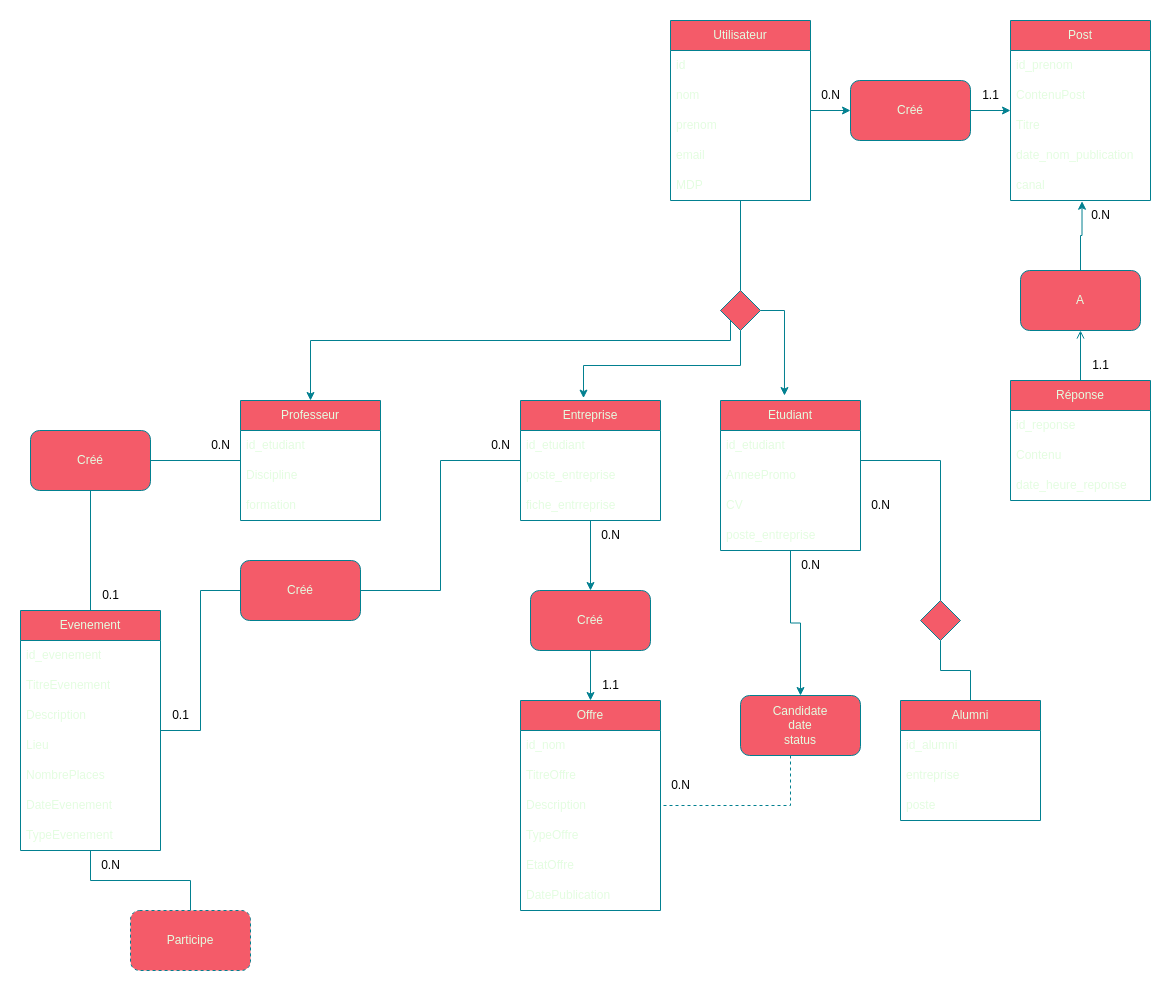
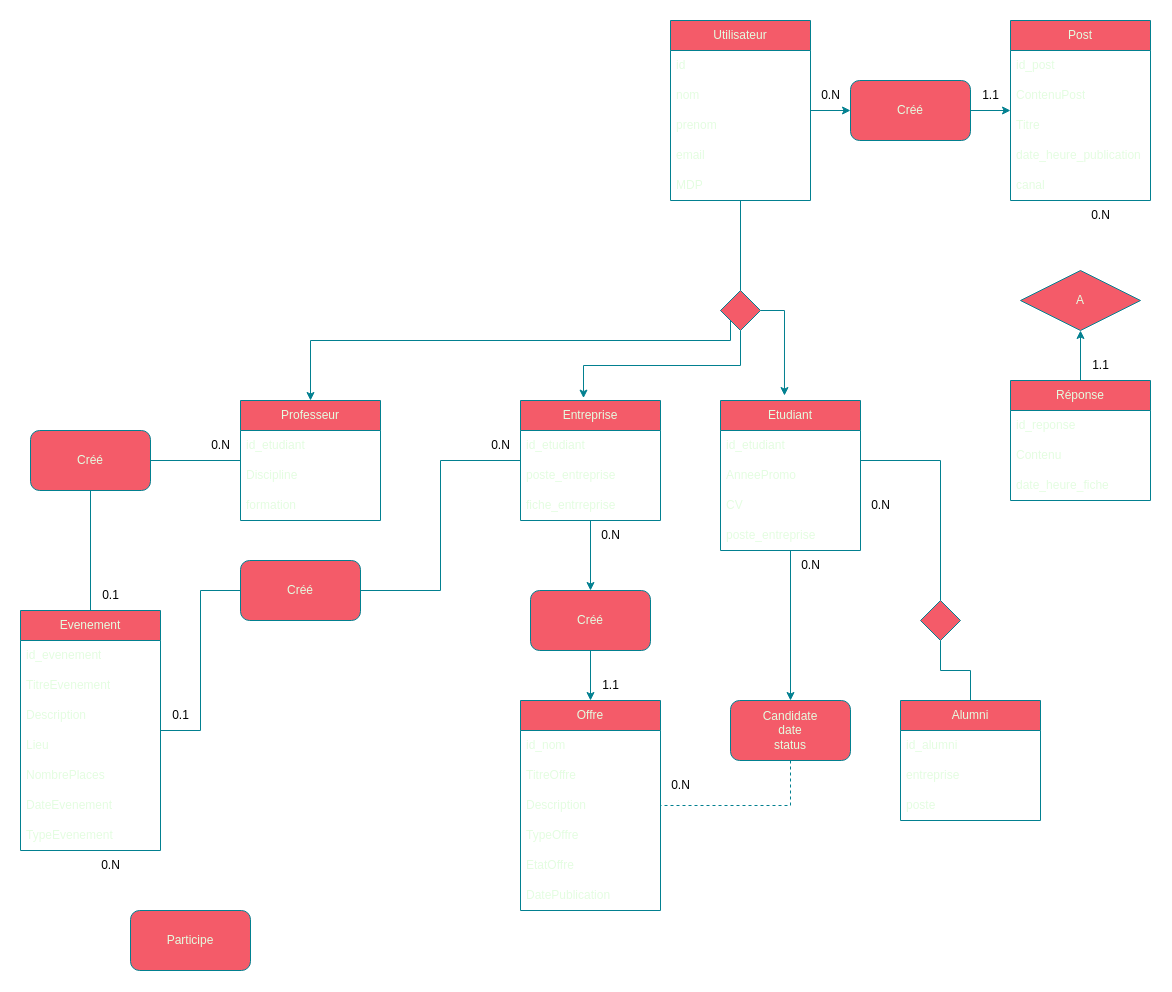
(1045, 66) -> (1038, 66)
(1079, 156) -> (1082, 156)
(1081, 240) -> none
(1081, 301) -> (1081, 301)
(1081, 336) -> (1081, 338)
(1077, 486) -> (1069, 486)
(801, 726) -> (791, 731)
(142, 881) -> none
(191, 941) -> (191, 941)
